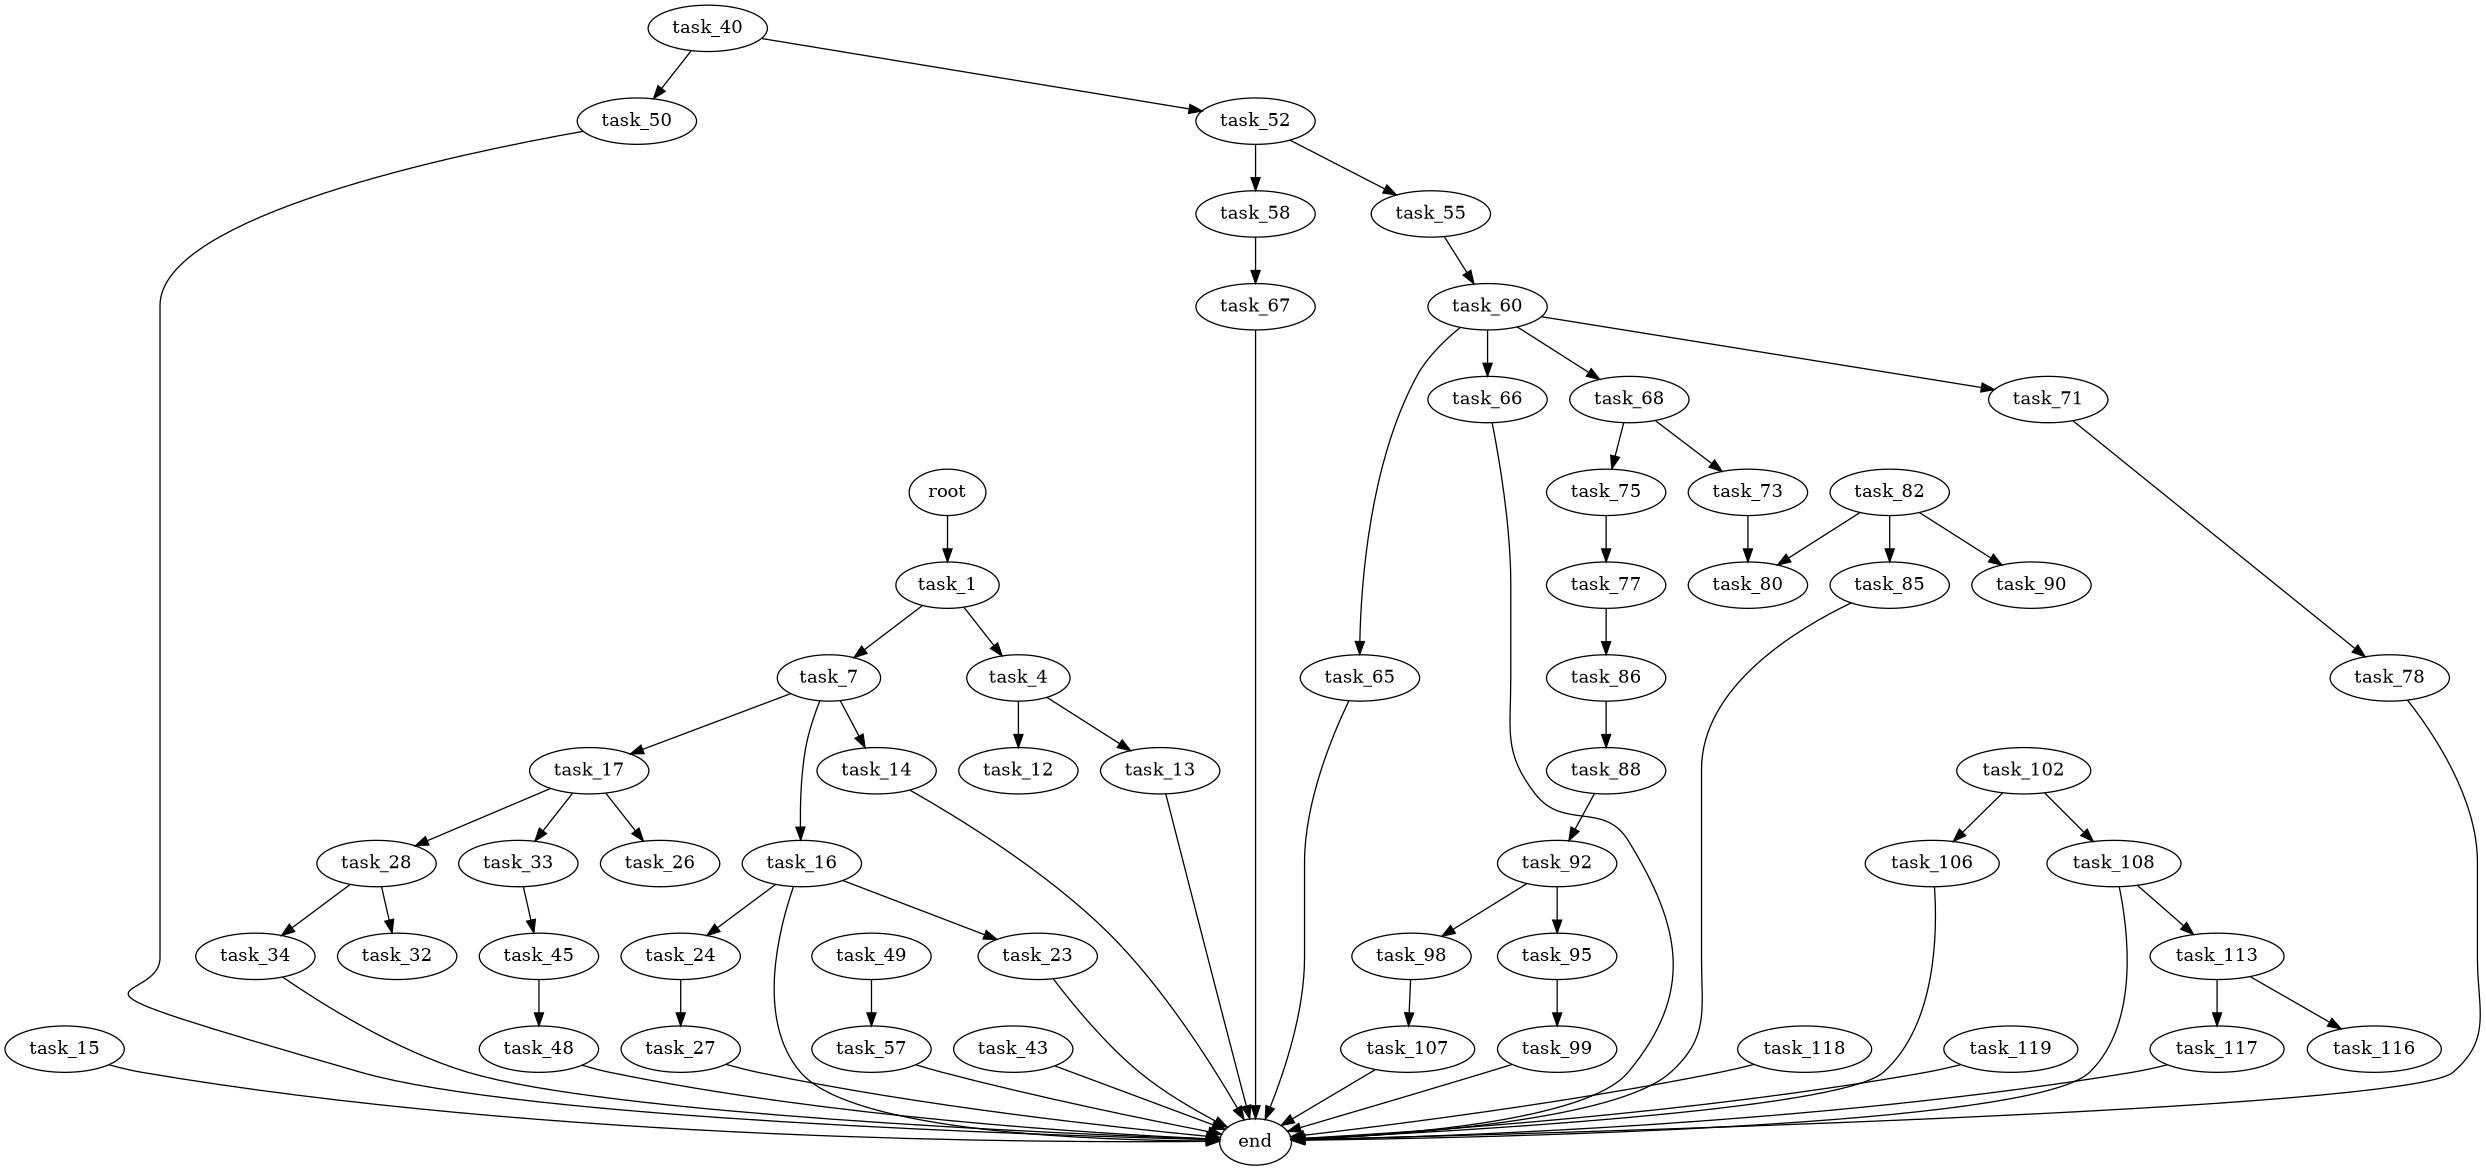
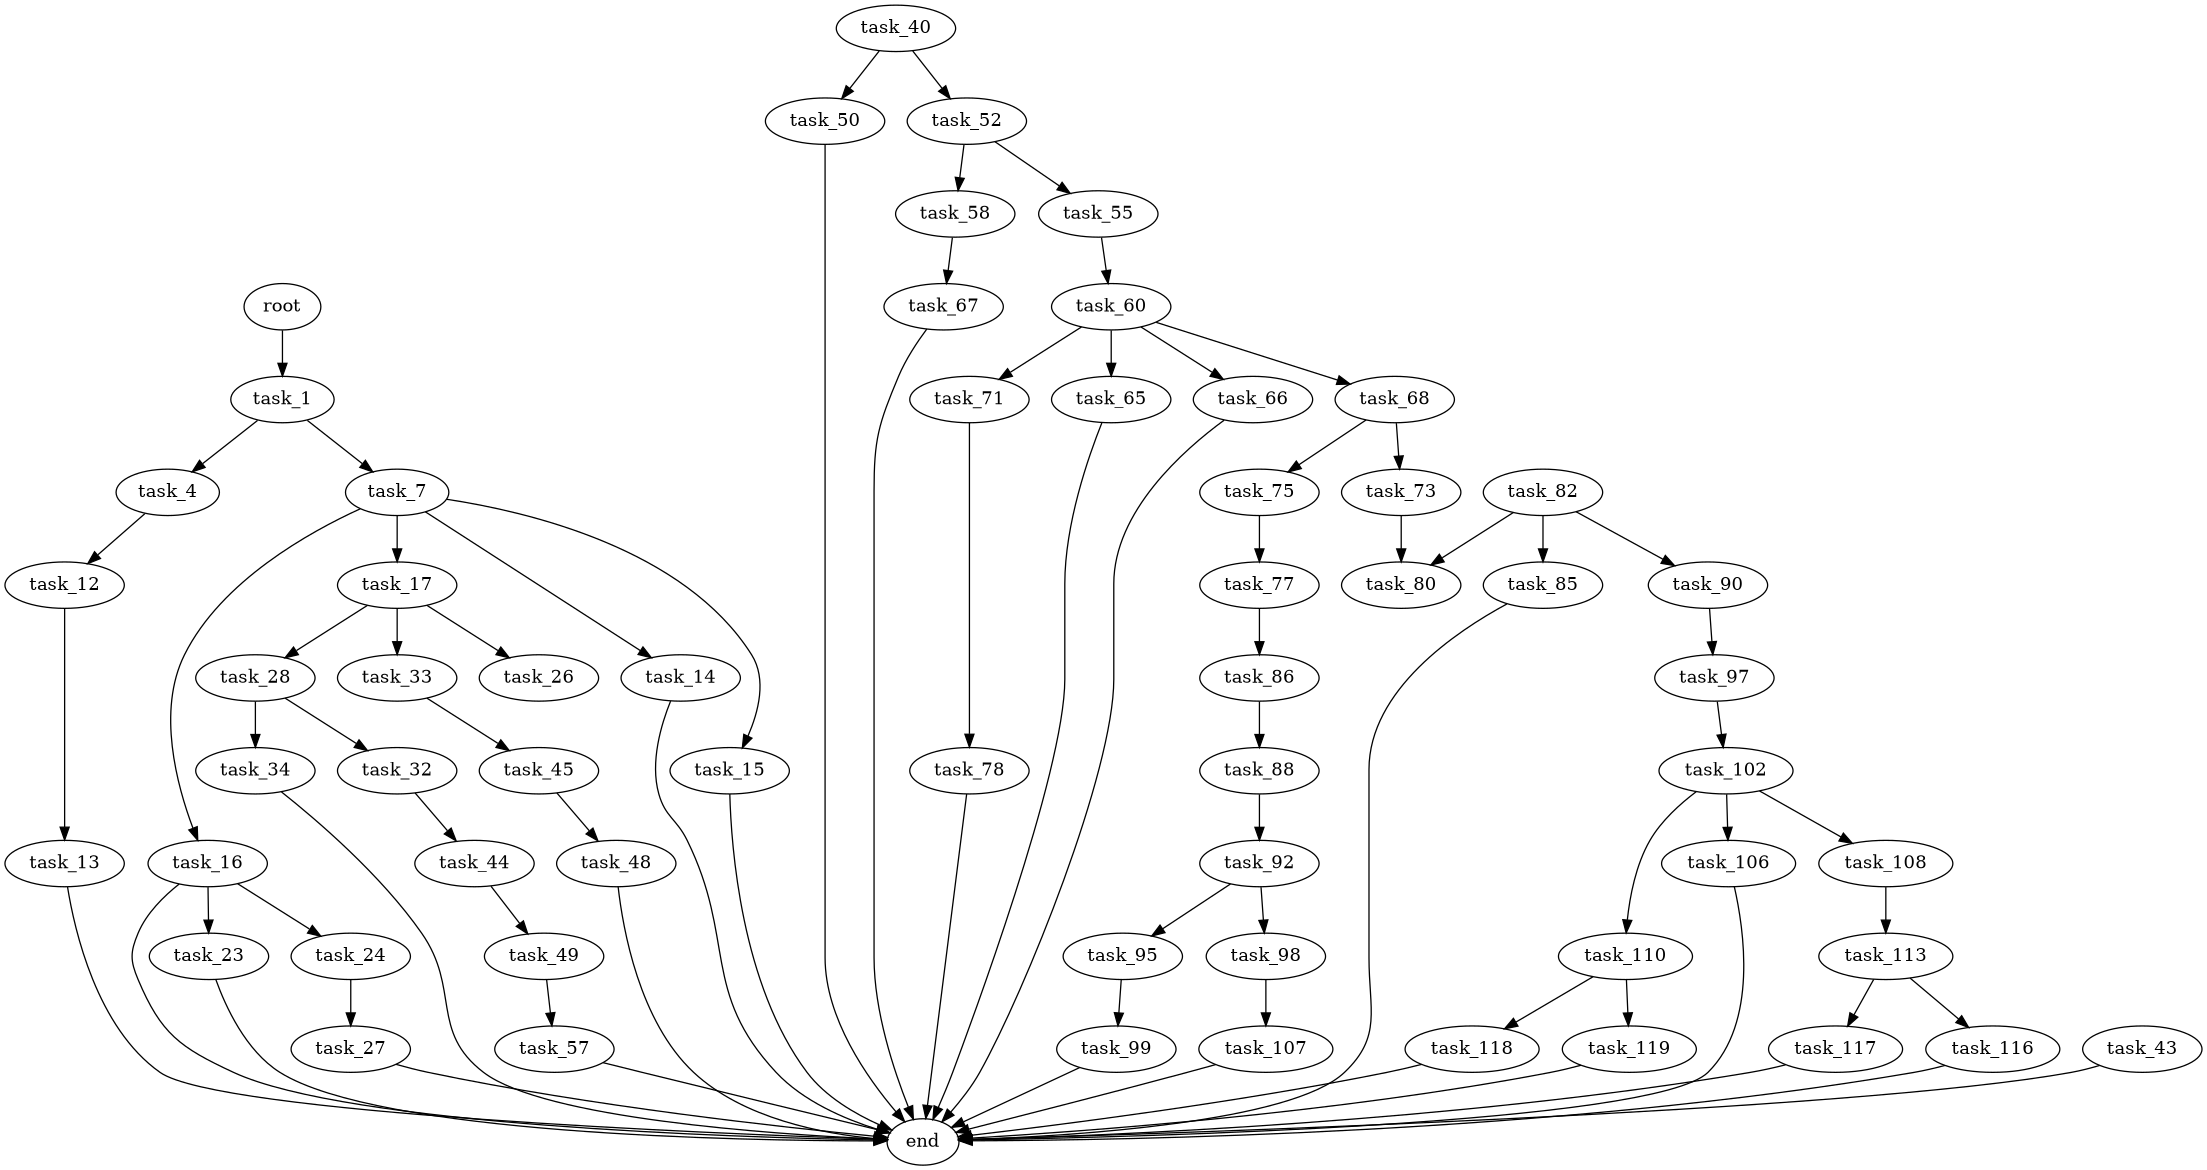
none -> (653, 566)
none -> (1714, 678)
(1083, 721) -> (65, 718)
none -> (475, 864)
none -> (1625, 956)
(1920, 1111) -> (1460, 1123)
